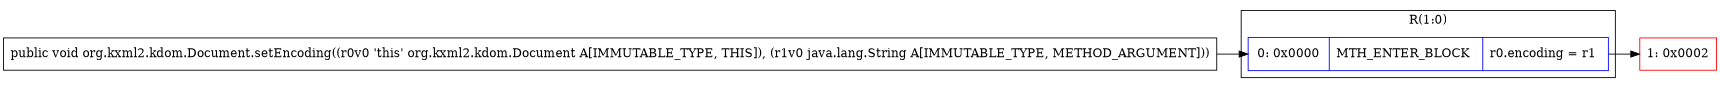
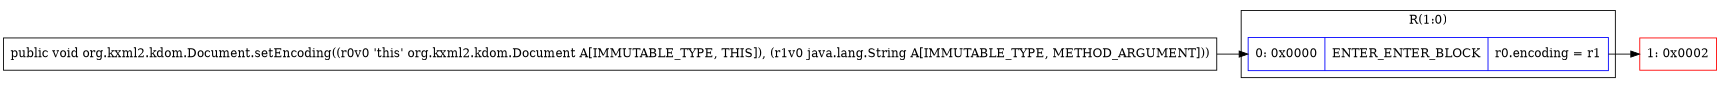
(1403, 54) -> (1406, 54)
